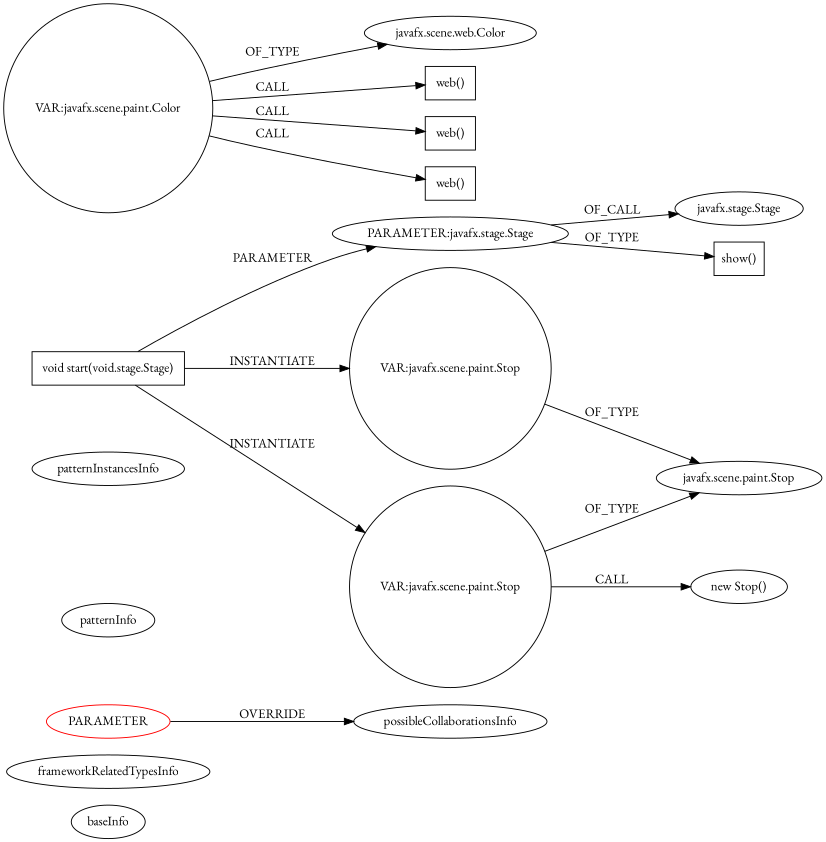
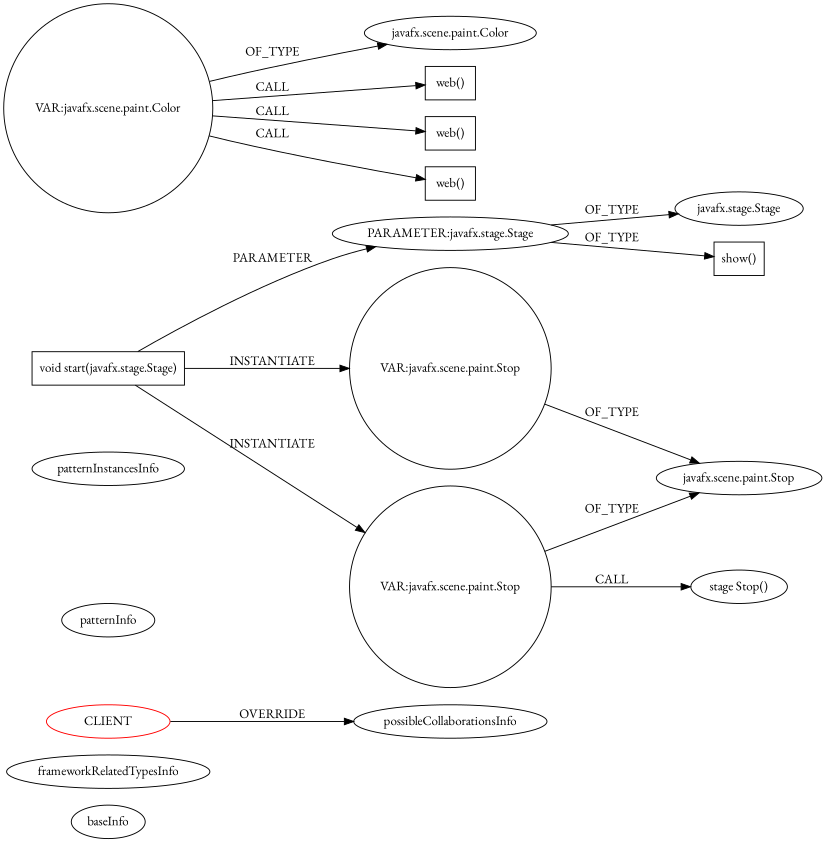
(450, 33) -> (450, 33)
(612, 210) -> (612, 210)
(108, 368) -> (108, 368)
(739, 587) -> (739, 587)
(108, 721) -> (108, 721)
